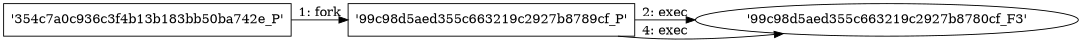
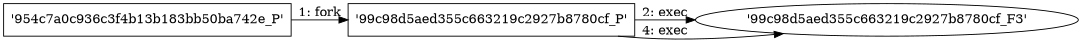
(147, 20) -> (147, 20)
(491, 20) -> (491, 20)
